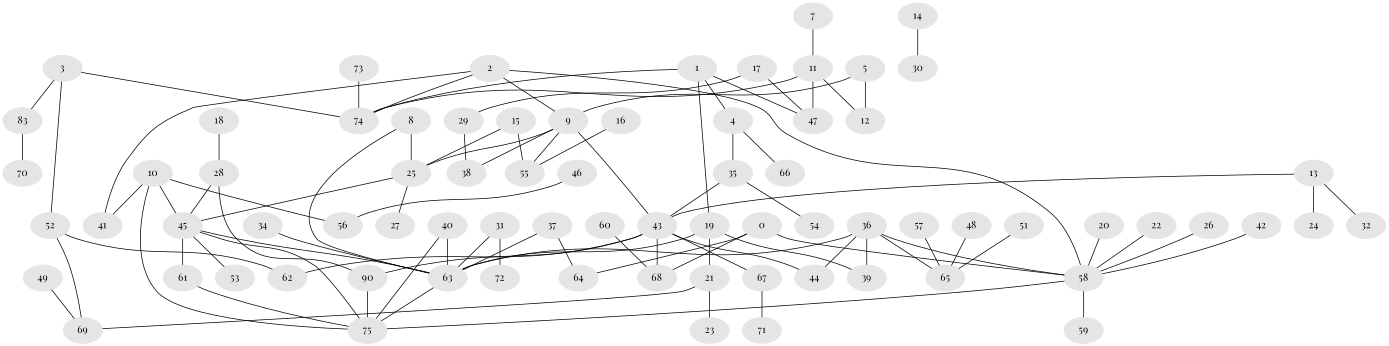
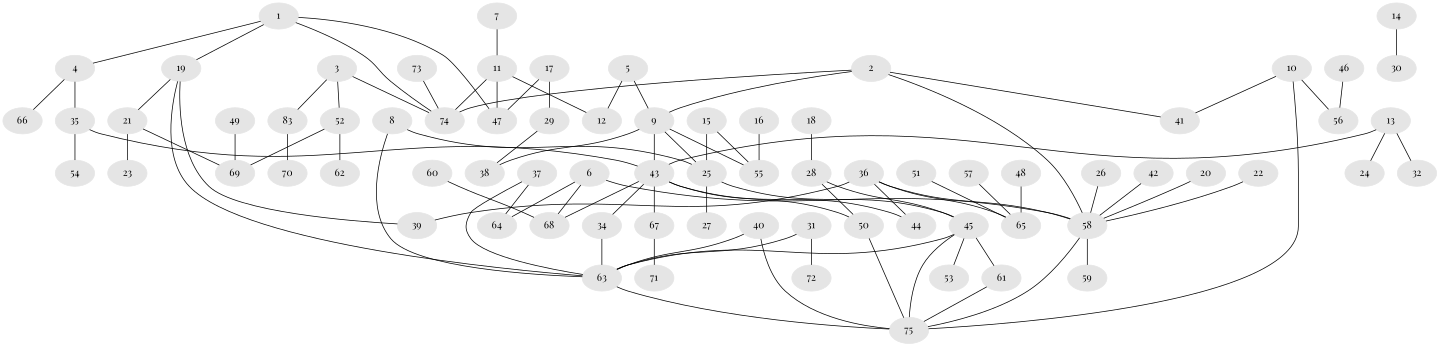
(168, 199) -> none
(762, 226) -> (590, 173)
(657, 252) -> none
(440, 257) -> (628, 199)
(368, 278) -> (864, 226)
